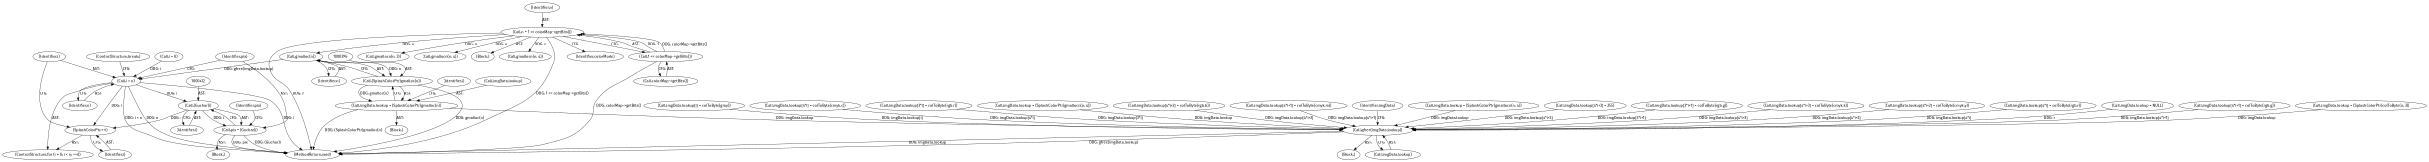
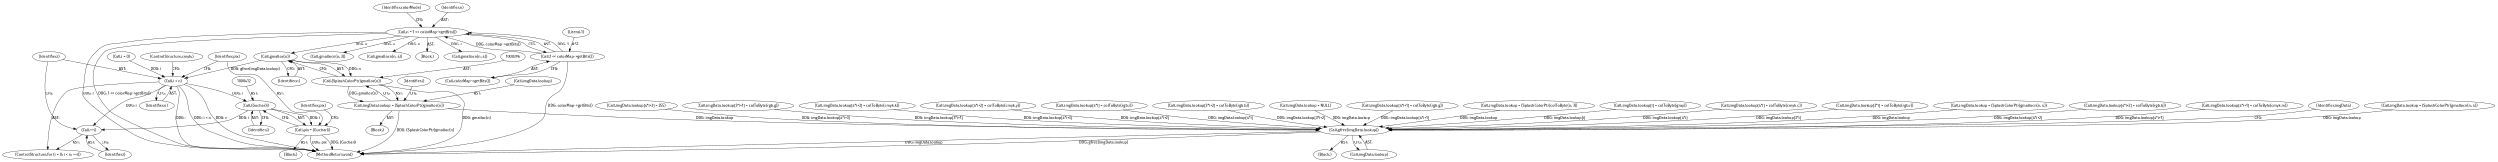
none -> (576, 32)
(568, 44) -> (413, 19)
(118, 57) -> (172, 57)
none -> (1208, 106)
(2050, 118) -> (1351, 118)
(90, 130) -> (89, 130)
